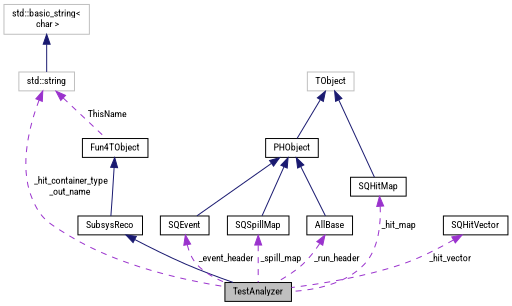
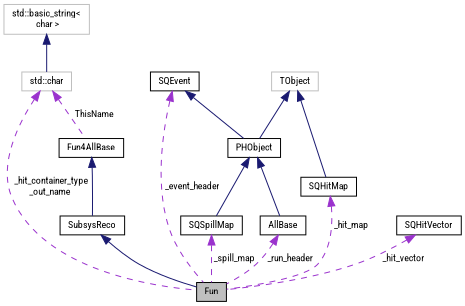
(47, 81) -> (47, 81)
(115, 148) -> (91, 148)
(234, 190) -> (219, 118)
(258, 292) -> (212, 292)
